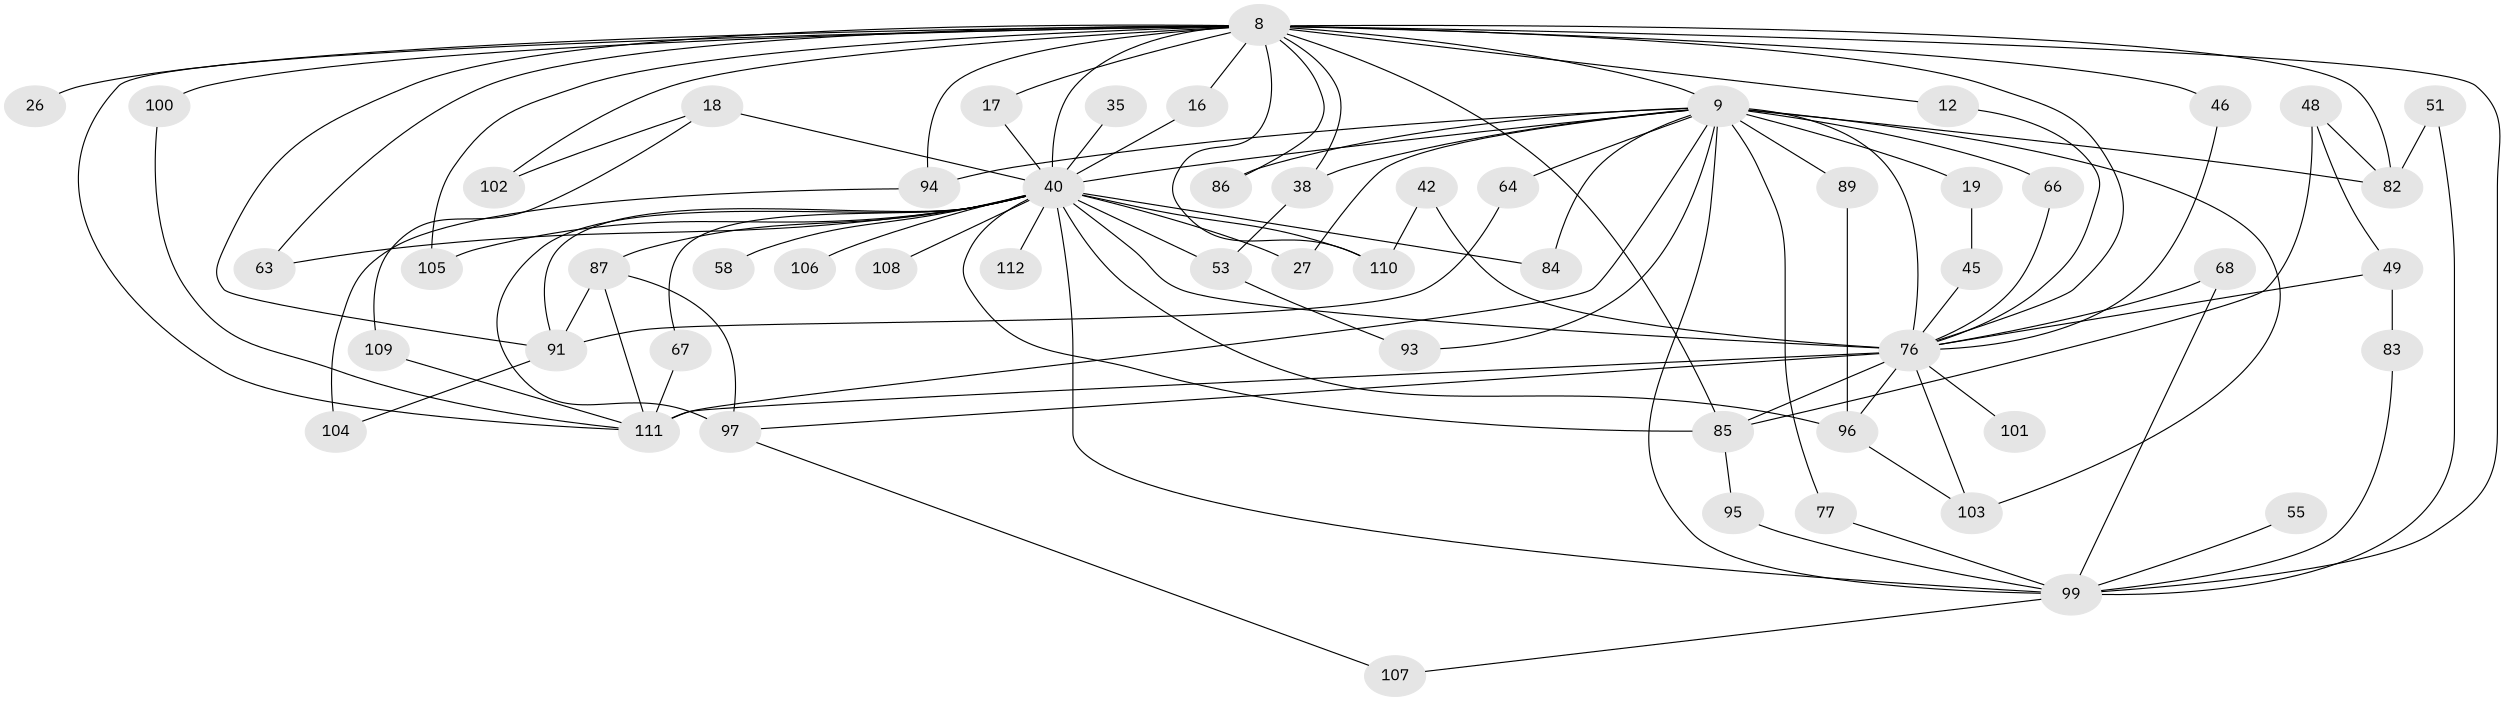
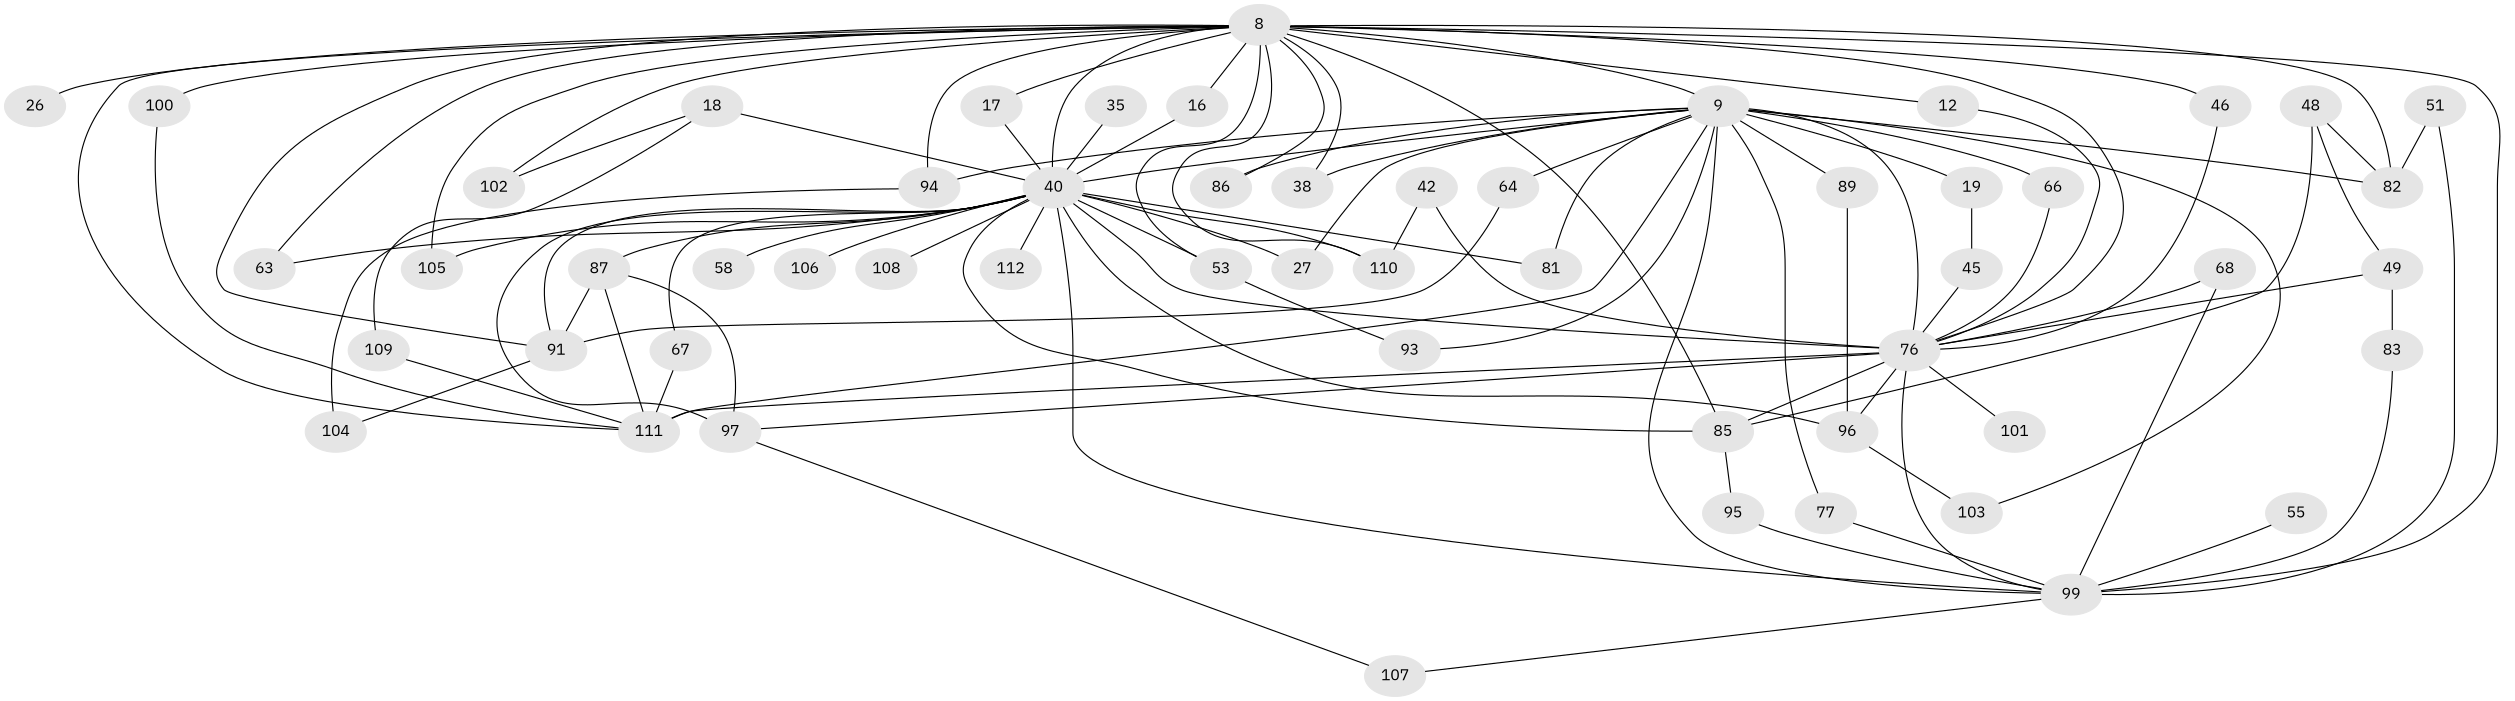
(1274, 217) -> (1153, 156)
(1551, 269) -> (1551, 269)
(1941, 432) -> (1920, 516)
